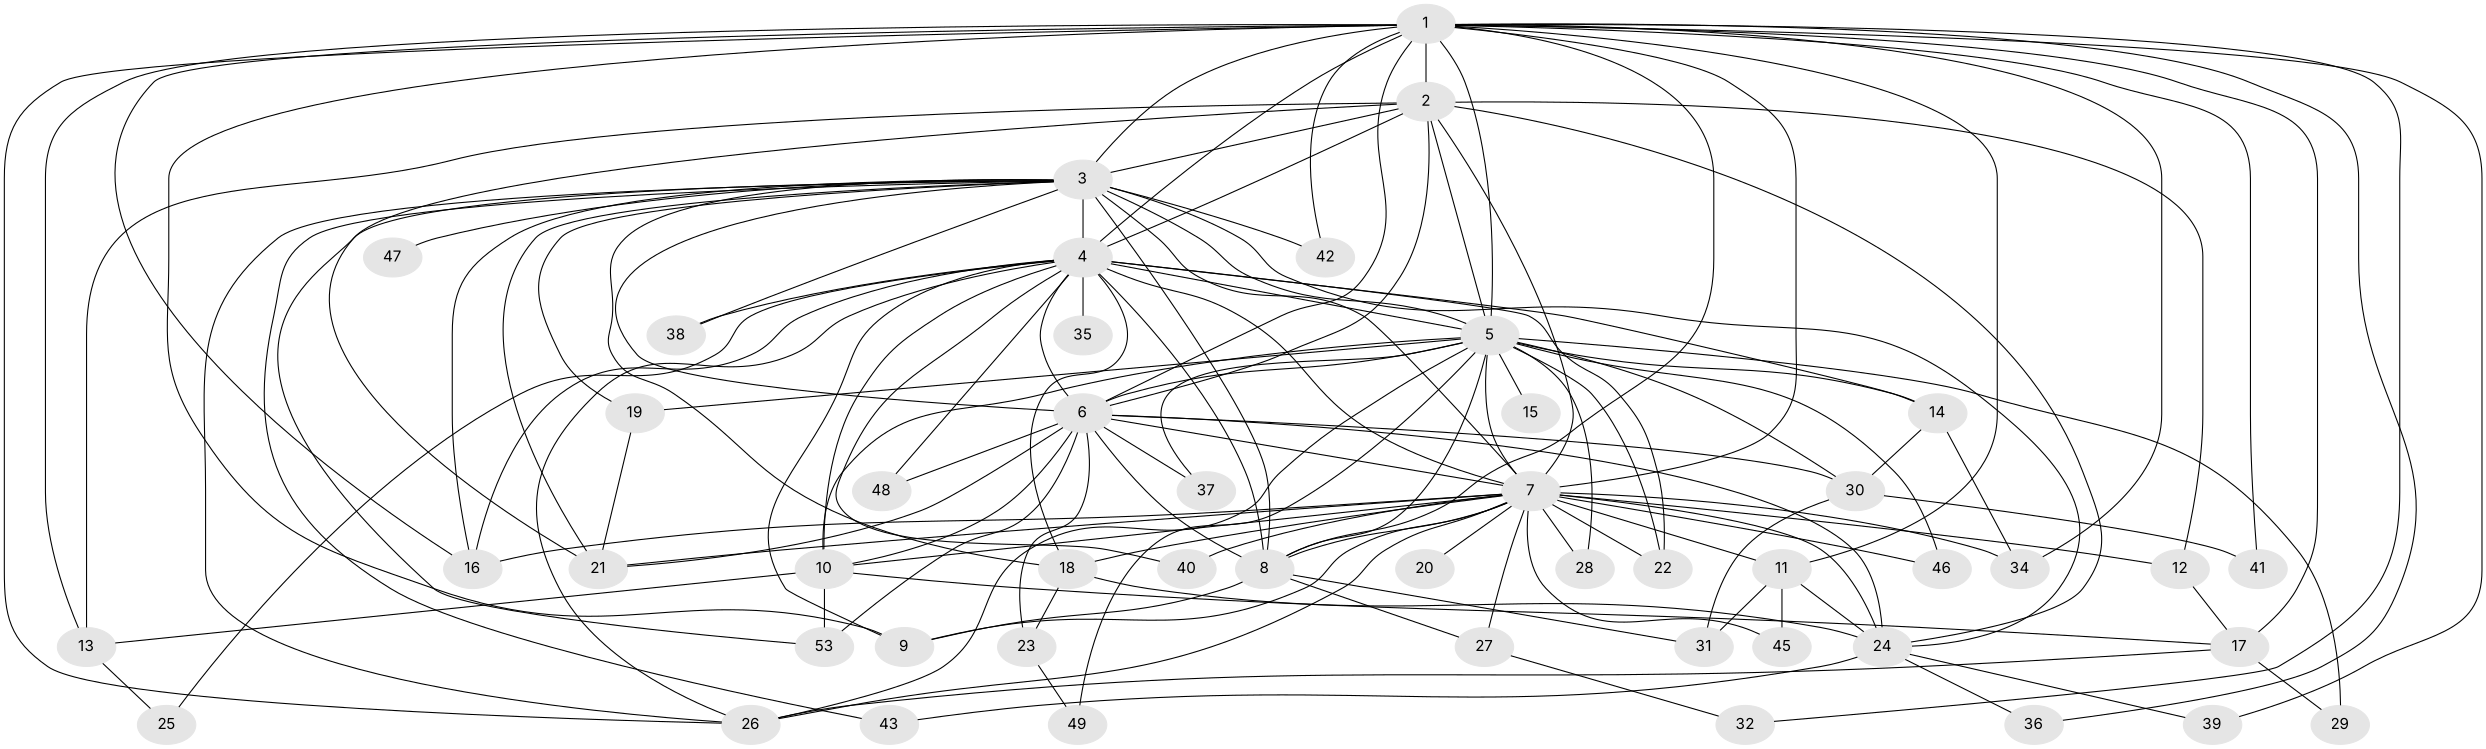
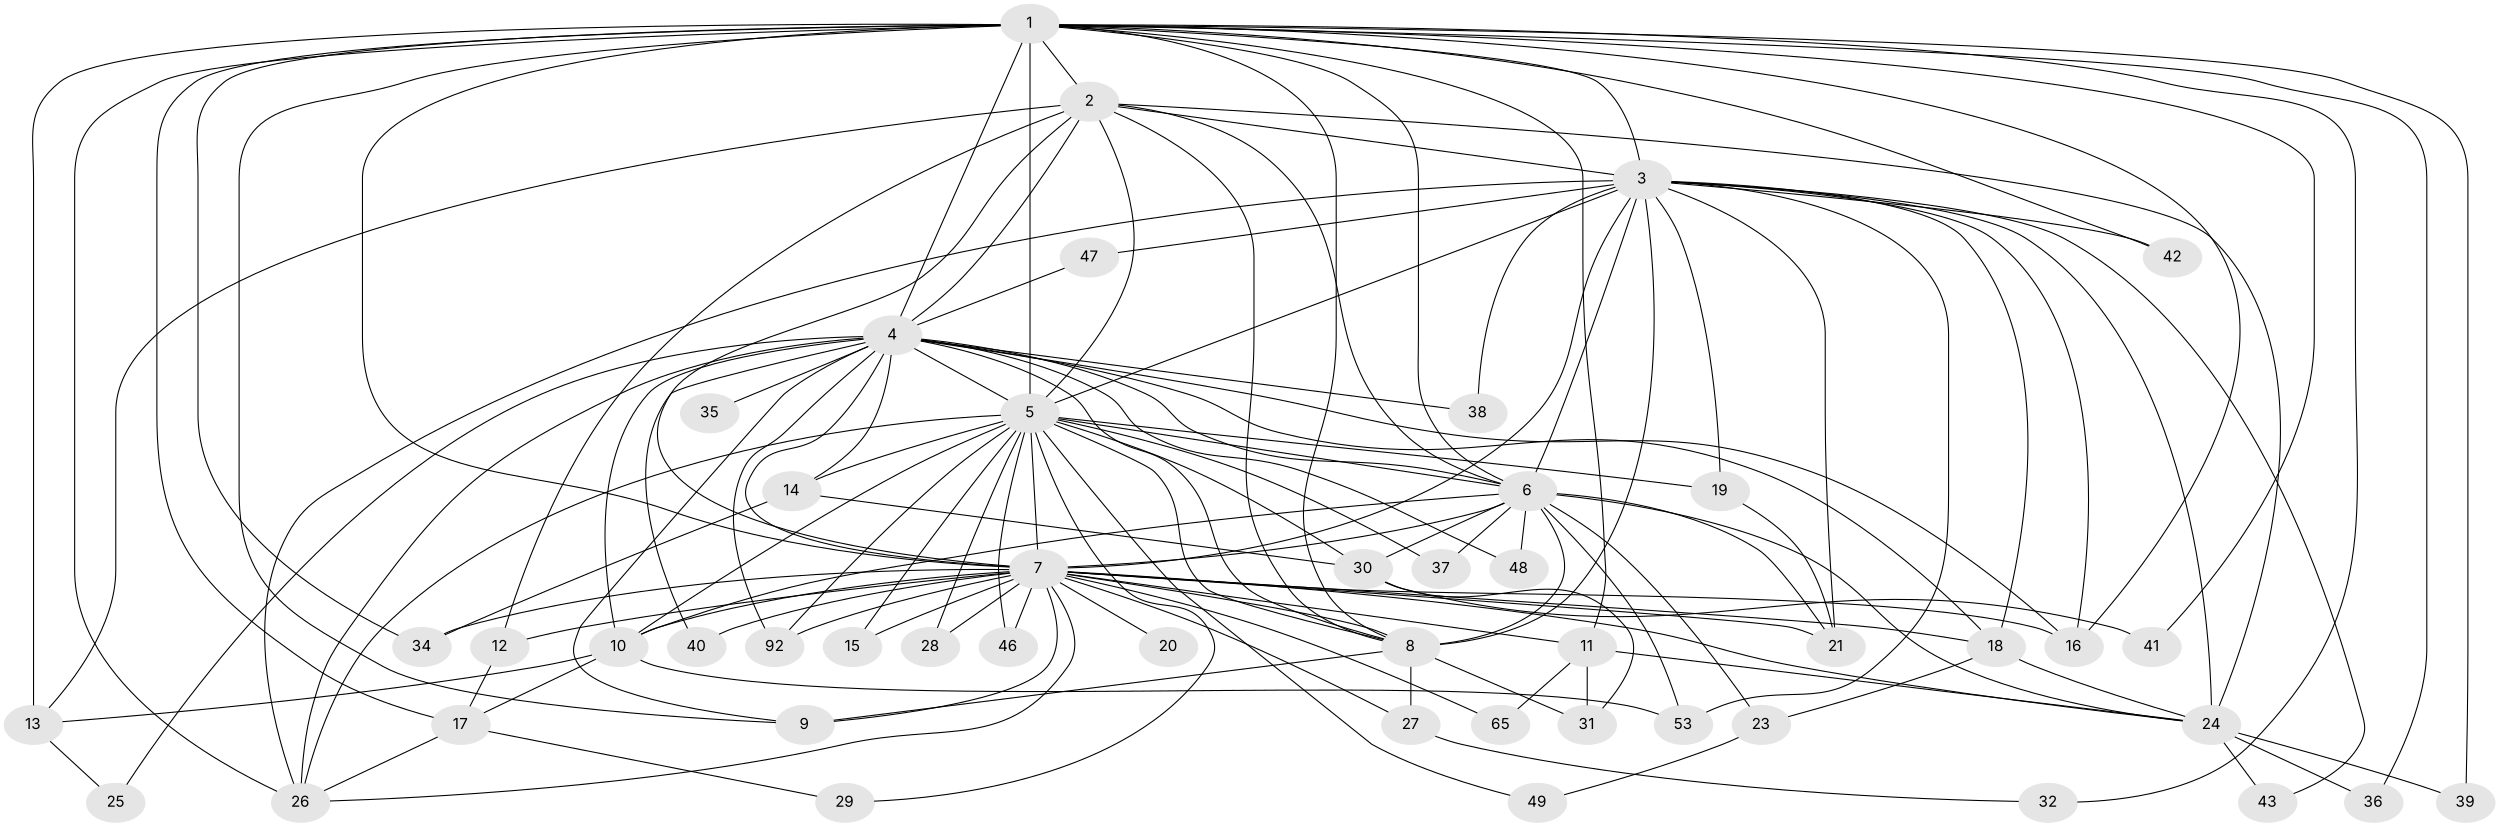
(654, 165) -> (1253, 376)
(1083, 219) -> (991, 296)
(1663, 569) -> (775, 647)
none -> (937, 609)
(1782, 647) -> (1501, 725)
